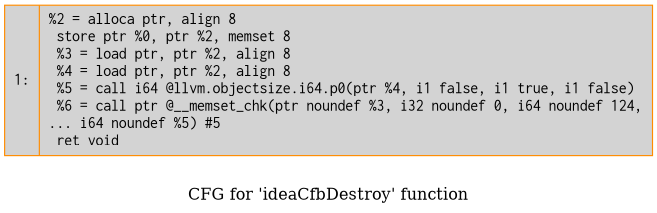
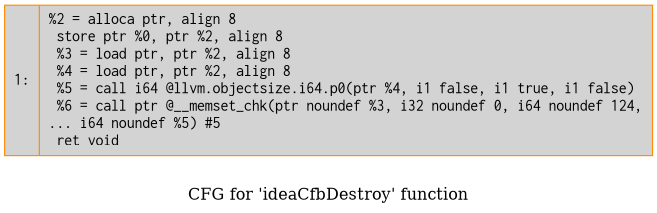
(170, 36) -> (166, 36)
